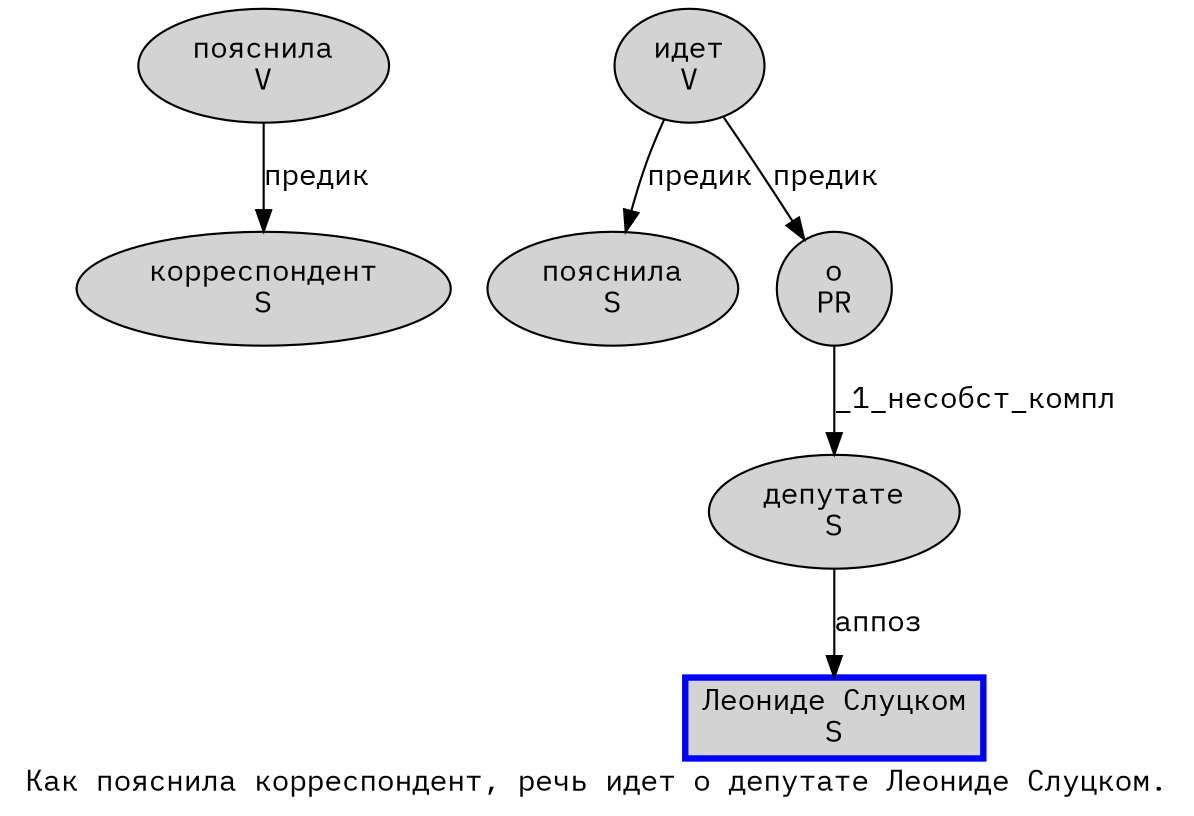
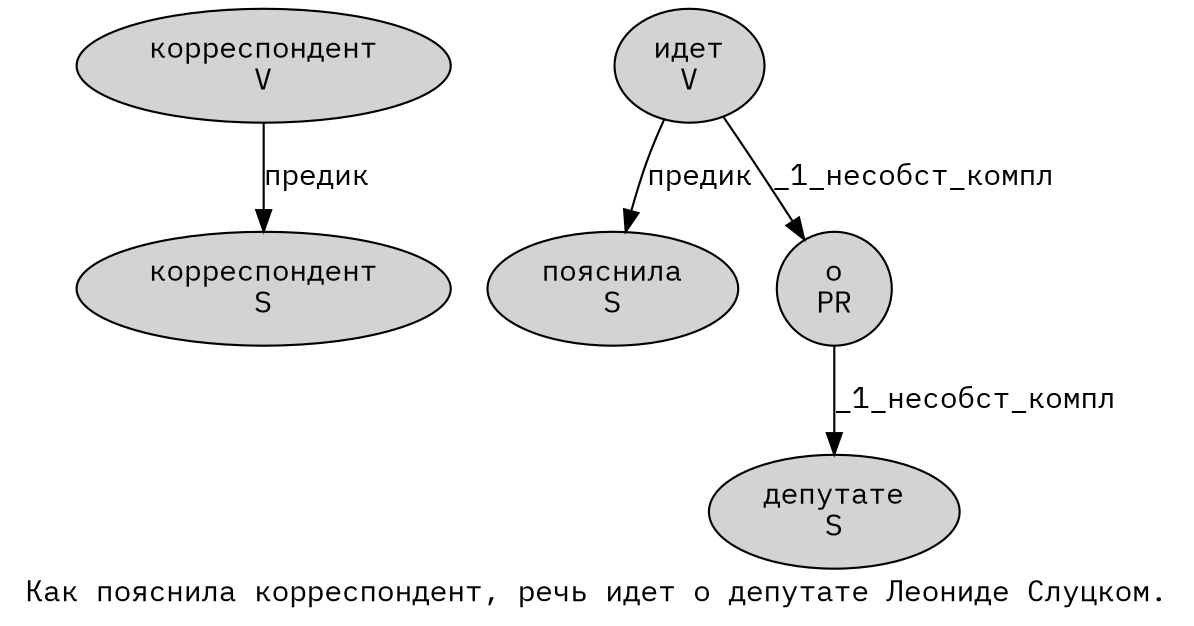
(264, 66) -> (264, 66)
(826, 177) -> (914, 177)
(834, 718) -> none
